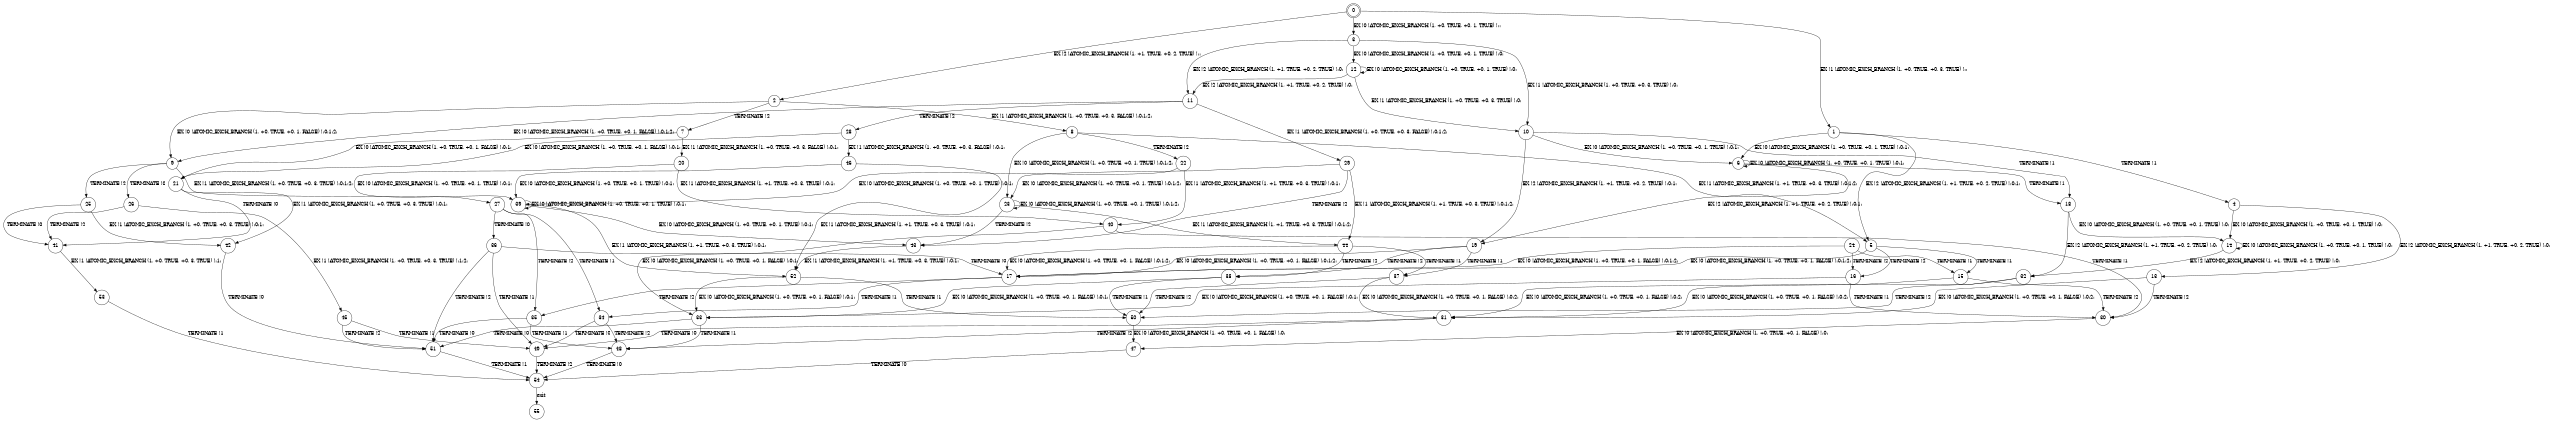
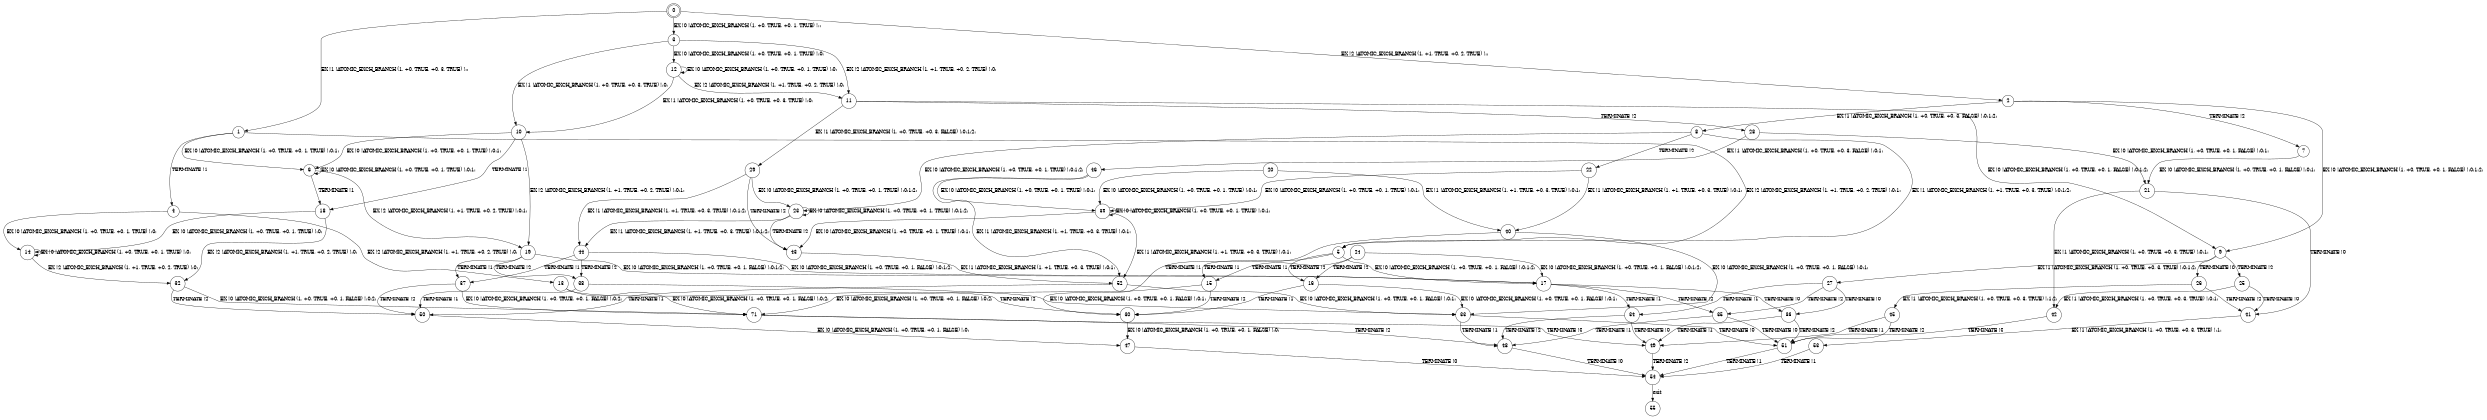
(682, 146) -> none
(789, 254) -> (1667, 288)
(1444, 318) -> (754, 315)
